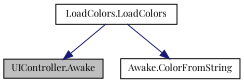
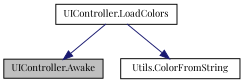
(116, 14) -> (116, 14)
(180, 69) -> (180, 69)
